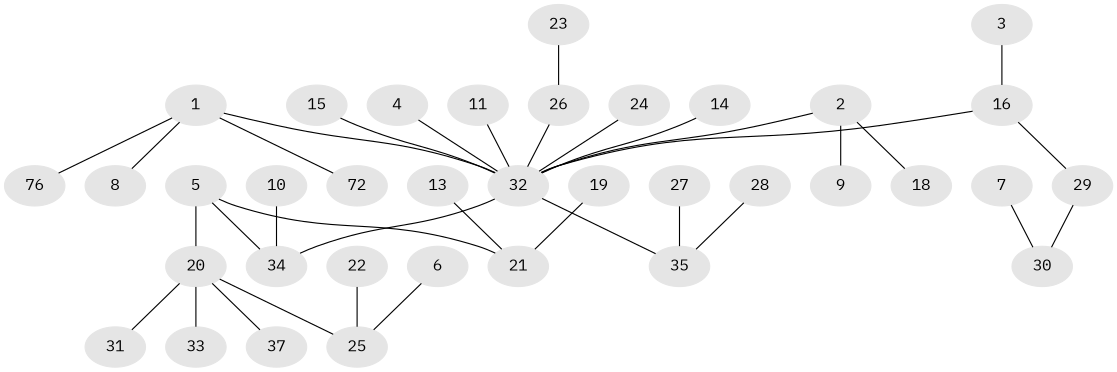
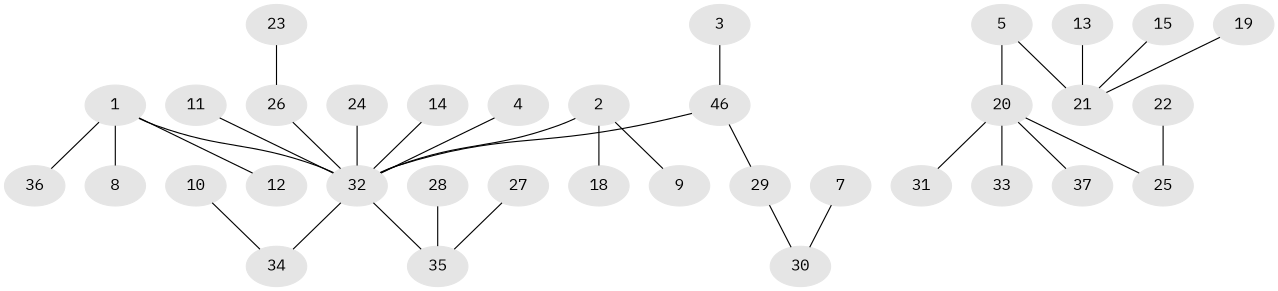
(1002, 105) -> (720, 105)
(386, 136) -> (1123, 65)
(35, 186) -> (35, 186)
(357, 186) -> (277, 186)
(236, 226) -> none
(438, 266) -> none
